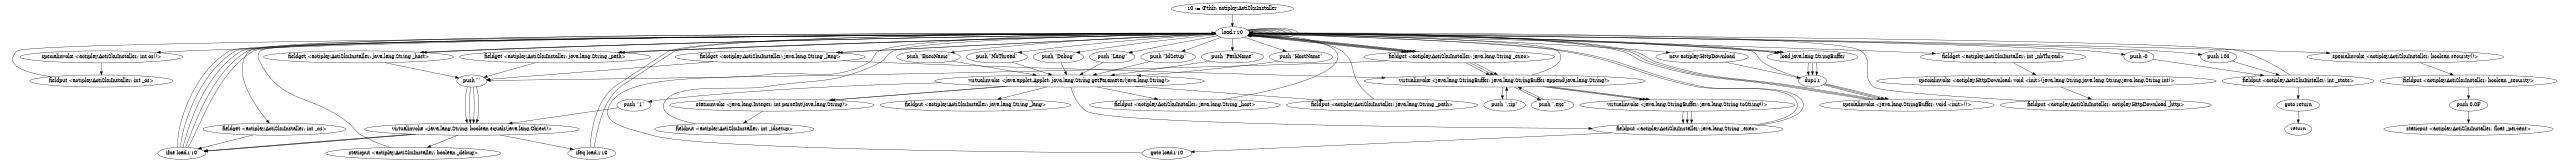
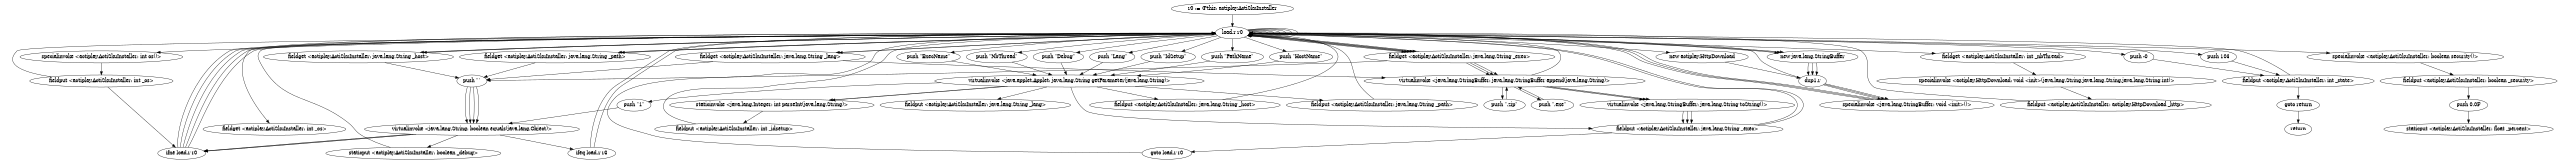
(1813, 57) -> (1813, 57)
(227, 141) -> (140, 116)
